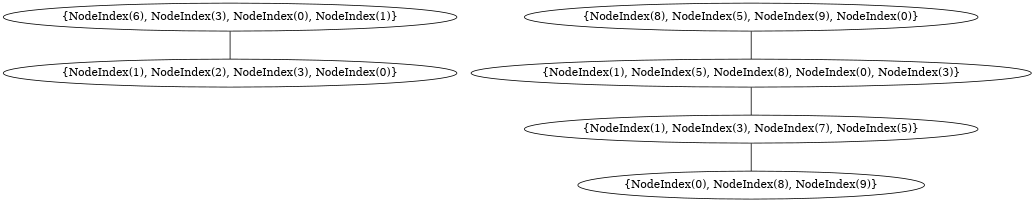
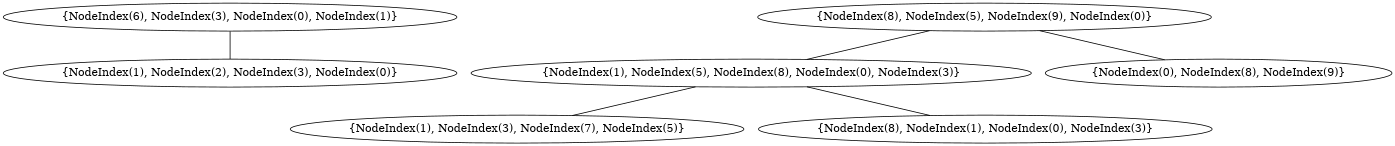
none -> (985, 129)
(751, 157) -> (1102, 45)
